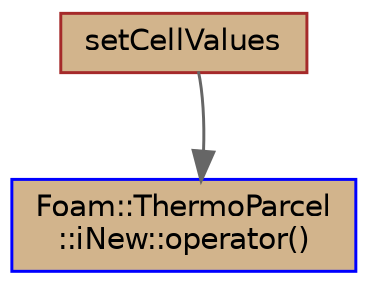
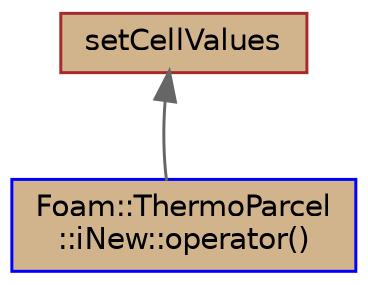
(203, 111) -> (164, 141)
